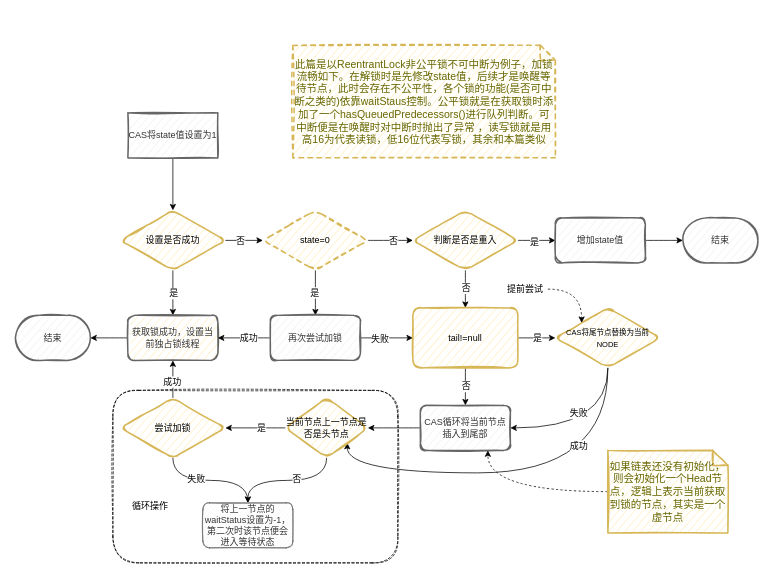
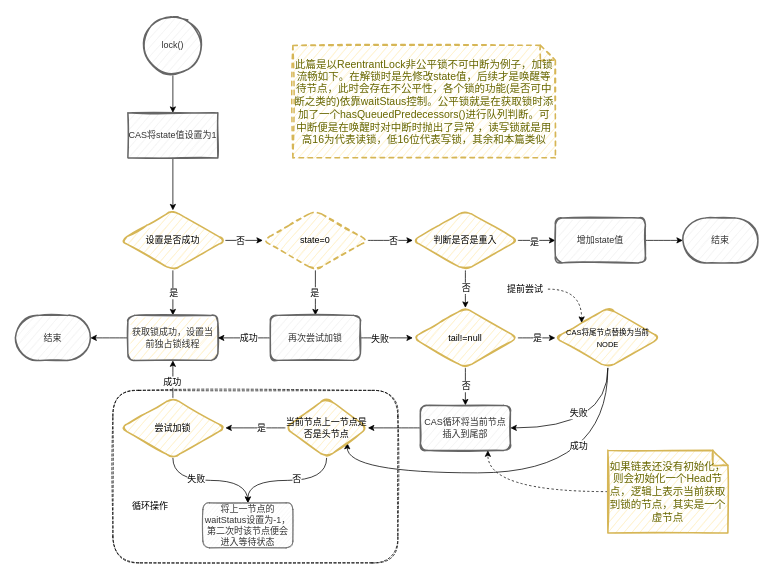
none -> (173, 45)
none -> (173, 106)
(465, 338) -> (465, 338)
